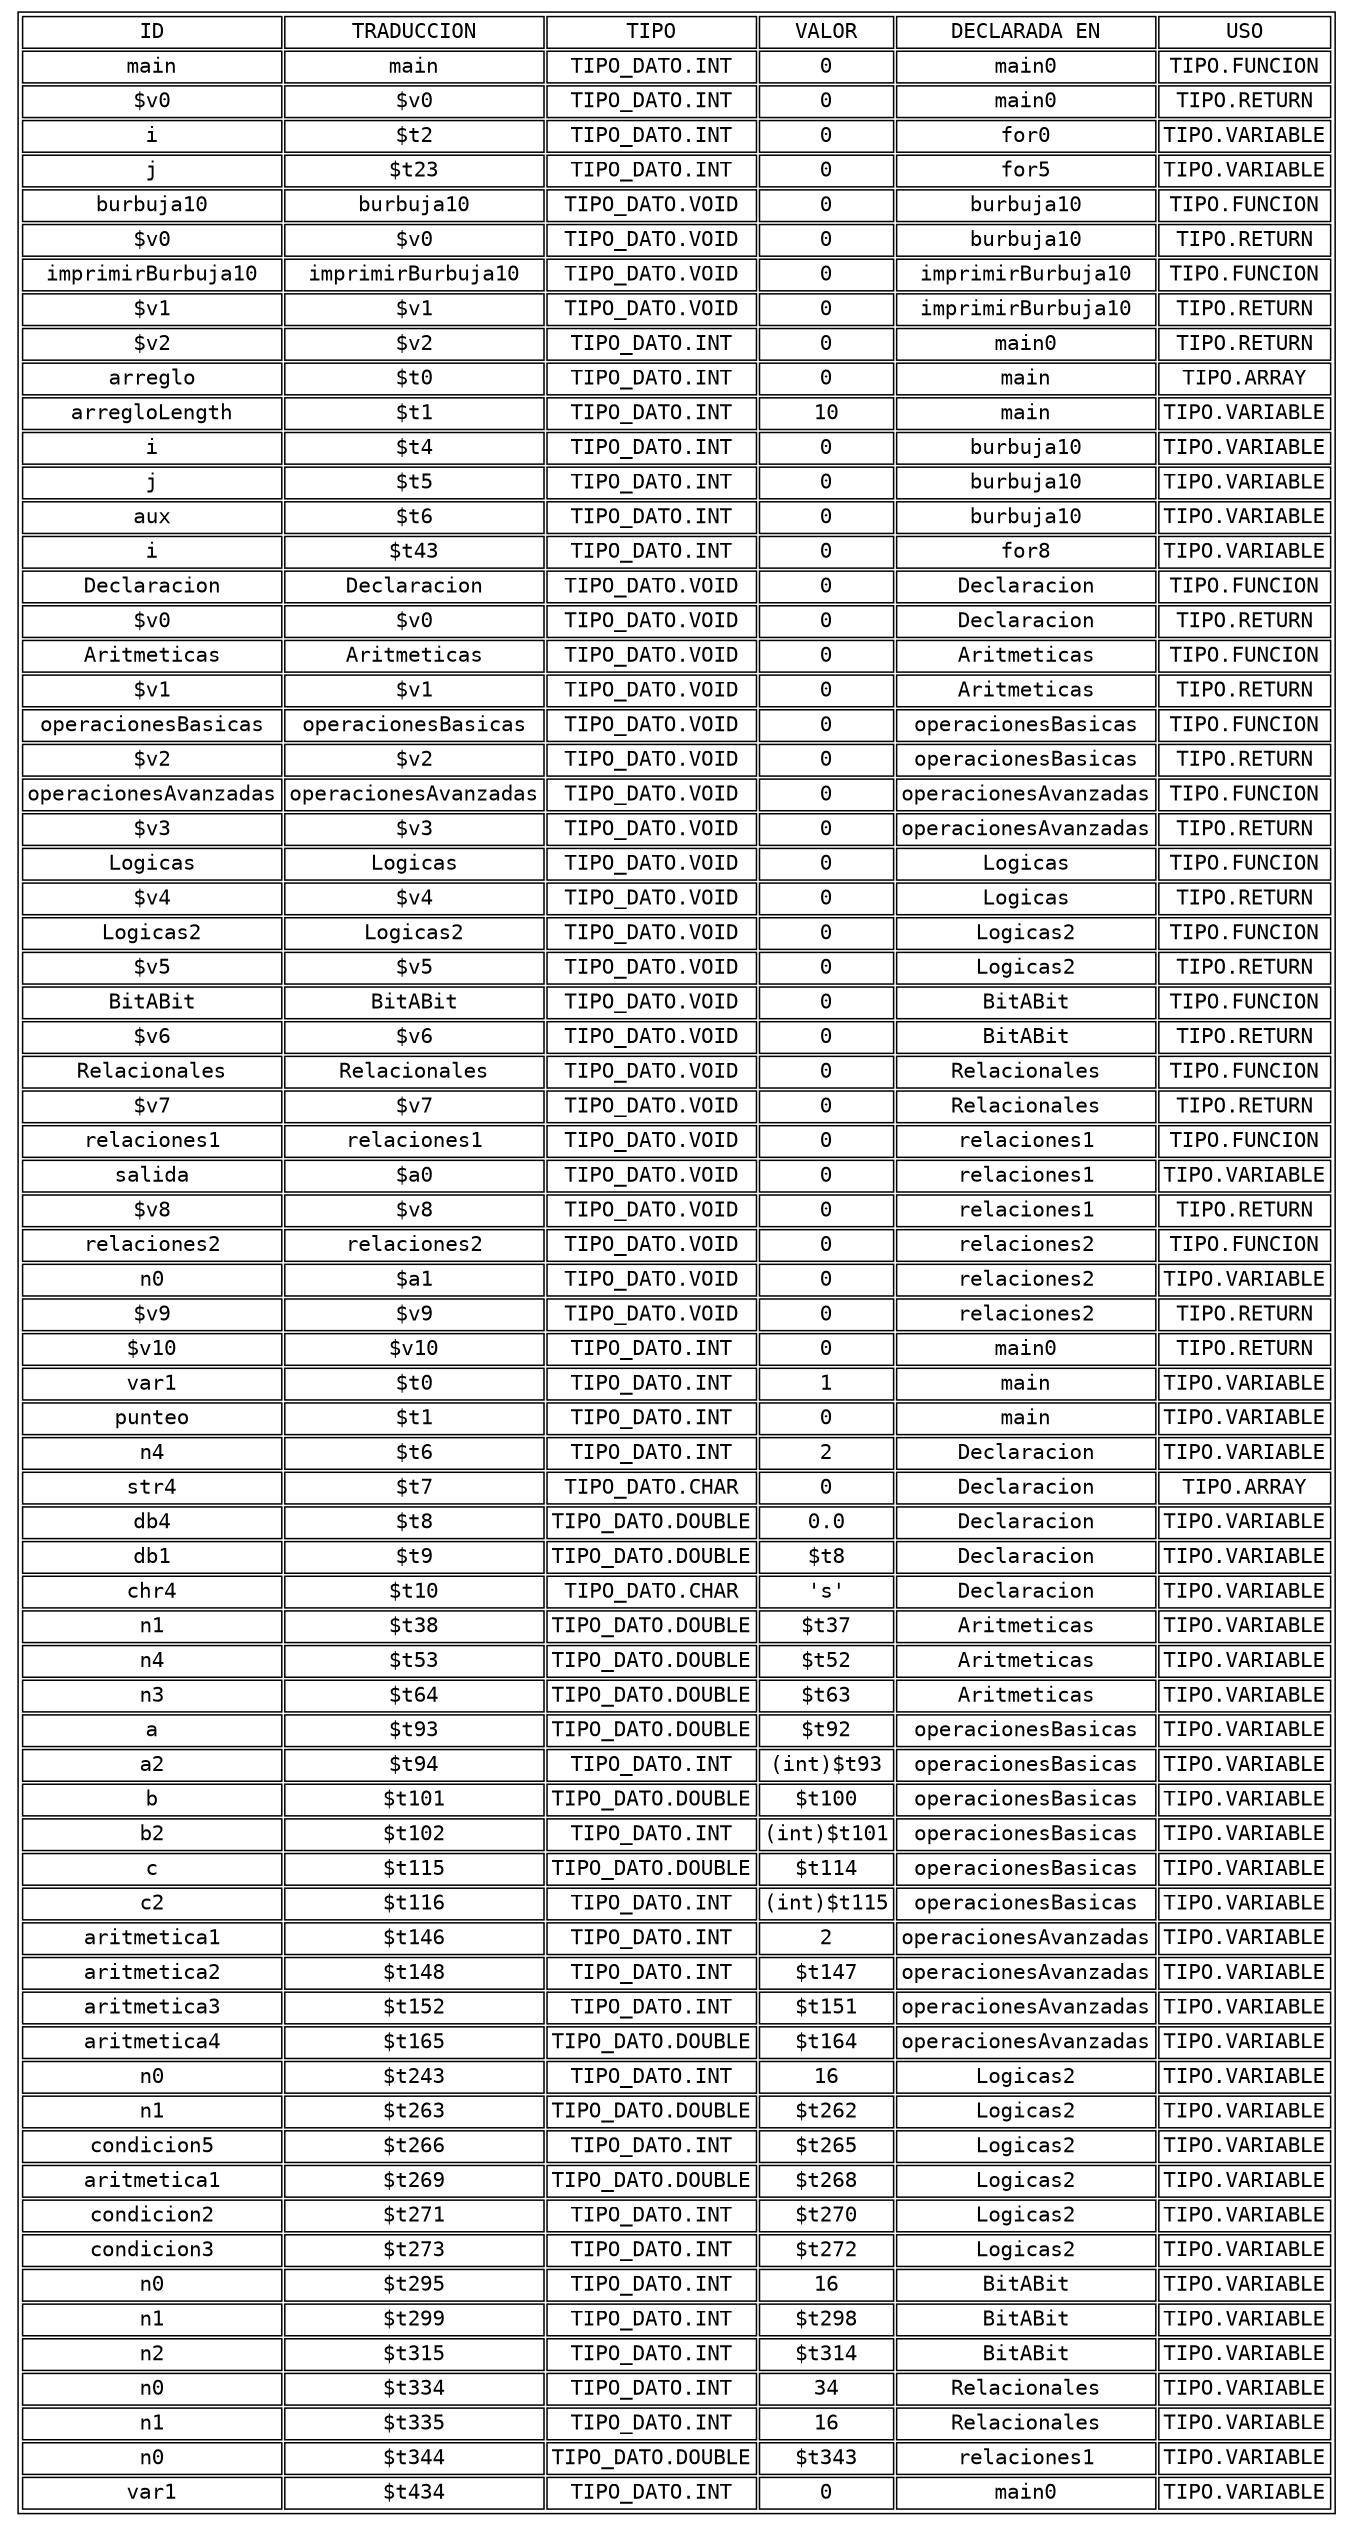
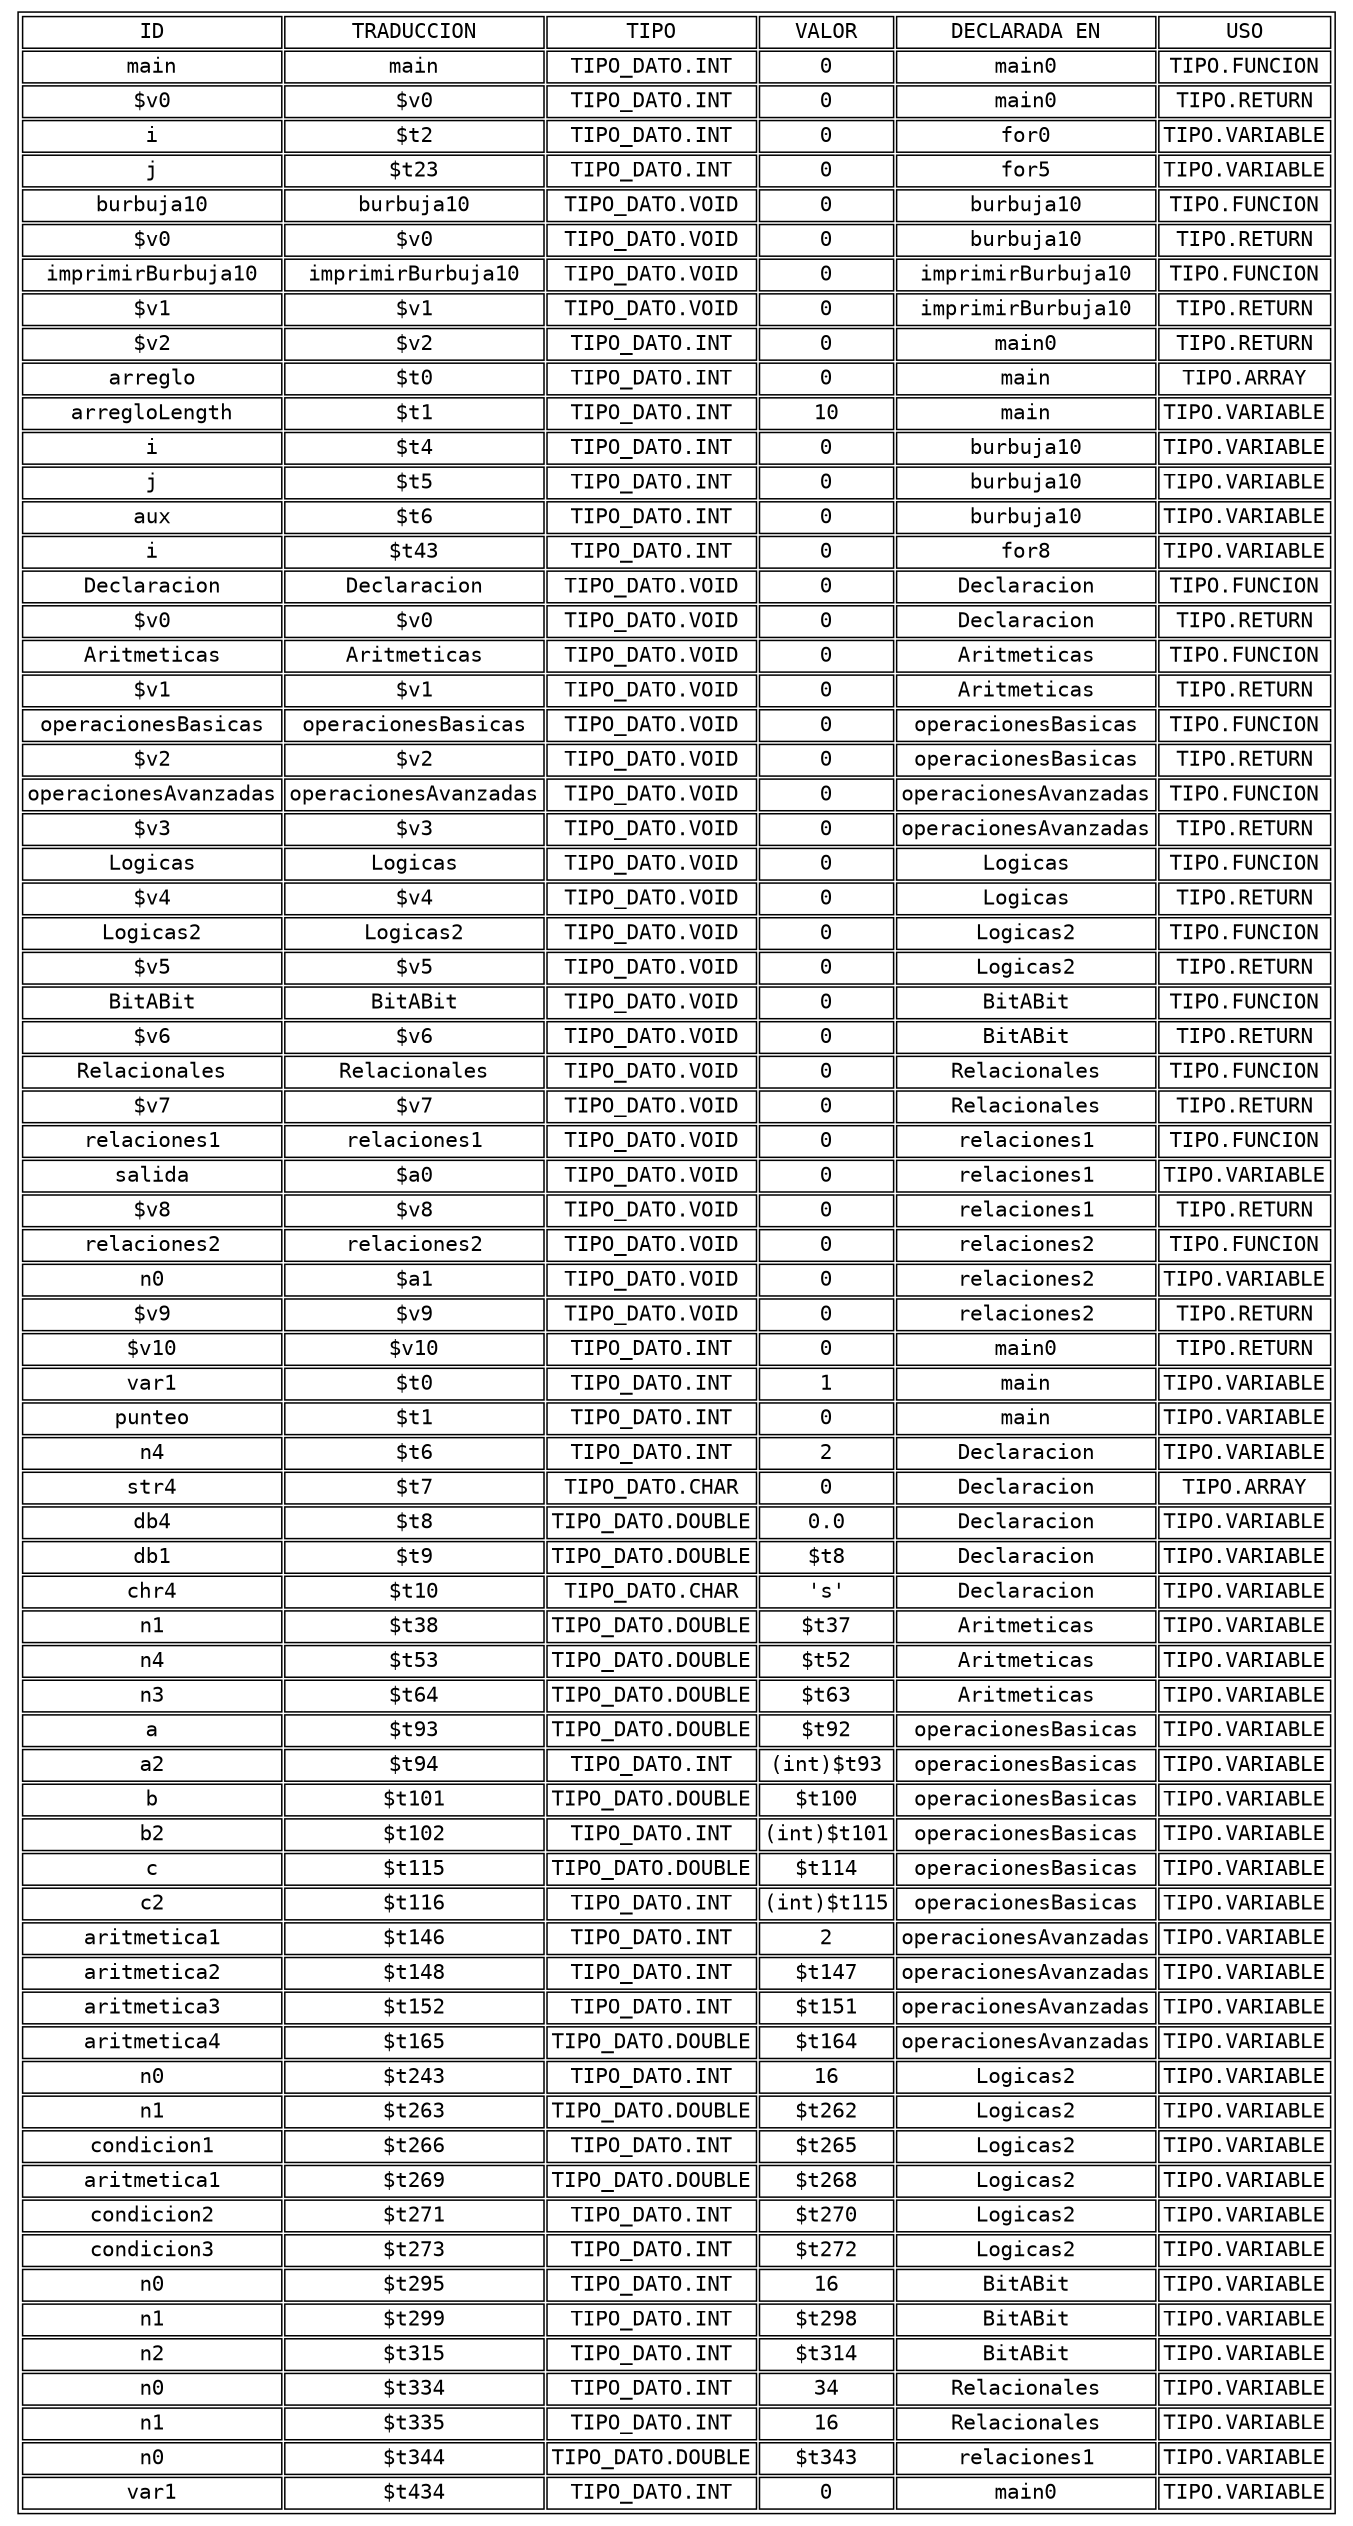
(152, 2146) -> (152, 2146)
